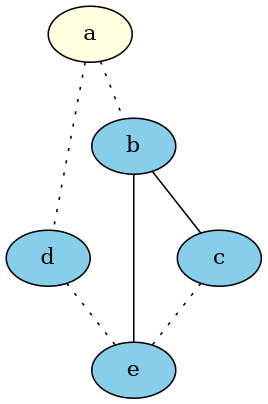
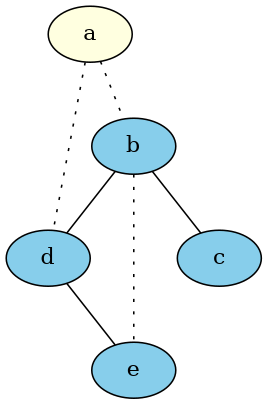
none -> (91, 202)
(134, 258) -> (134, 258)
(91, 314) -> (91, 314)
(177, 314) -> none
